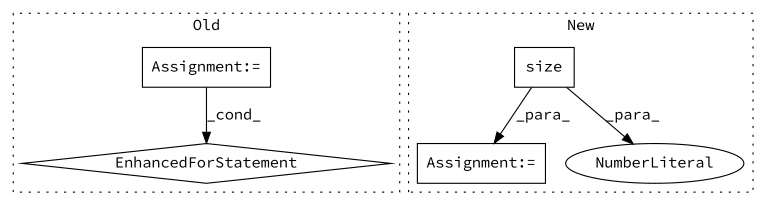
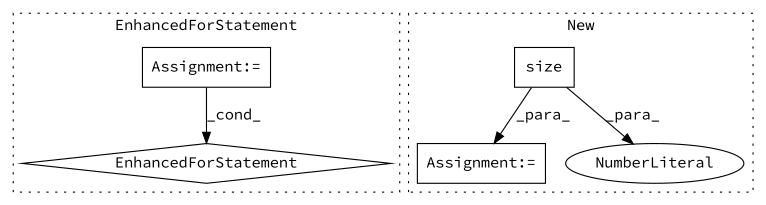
(206, 26) -> (206, 26)
